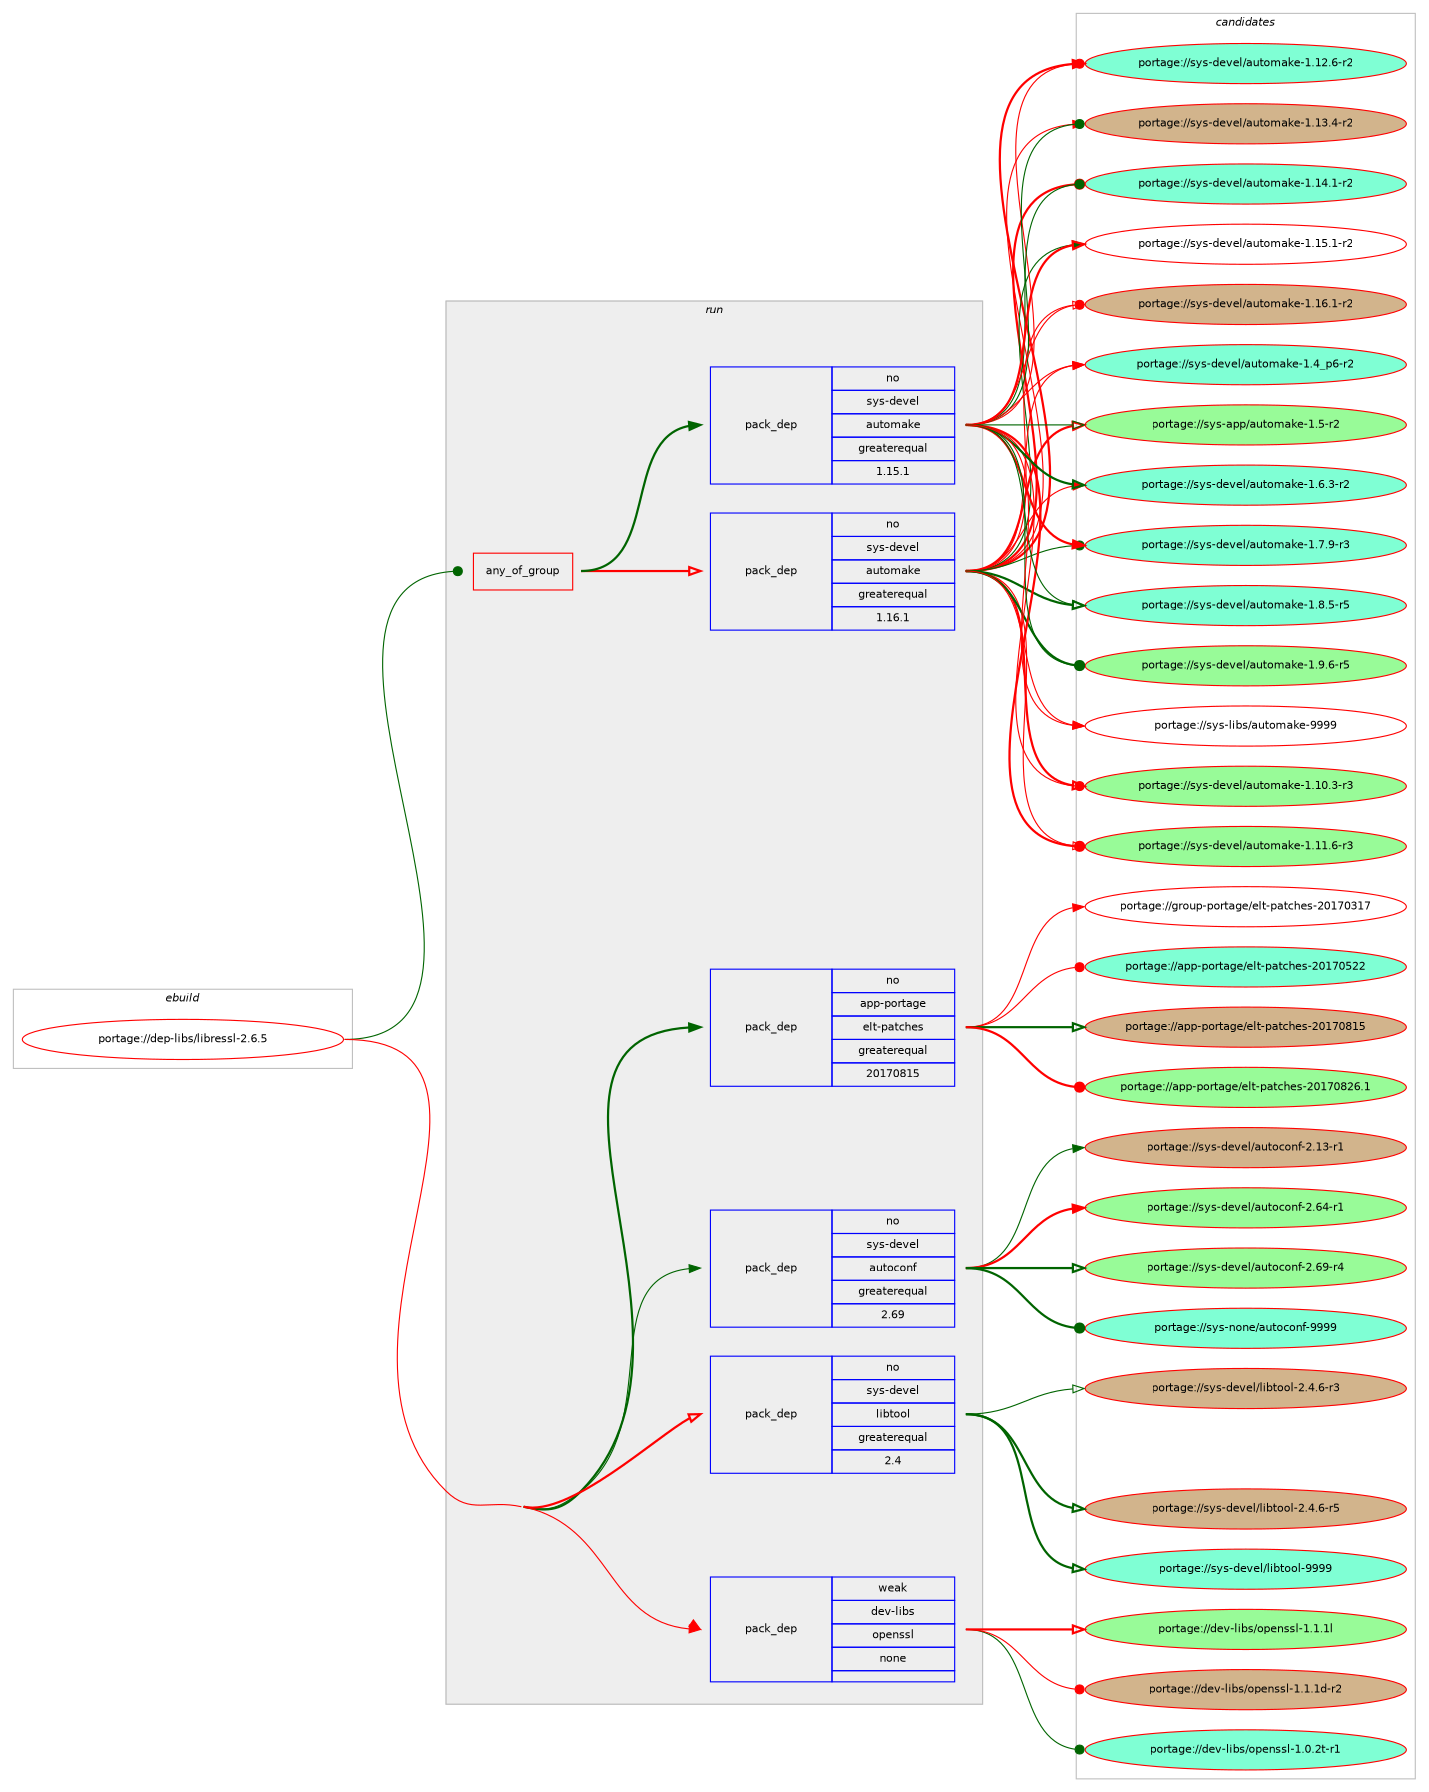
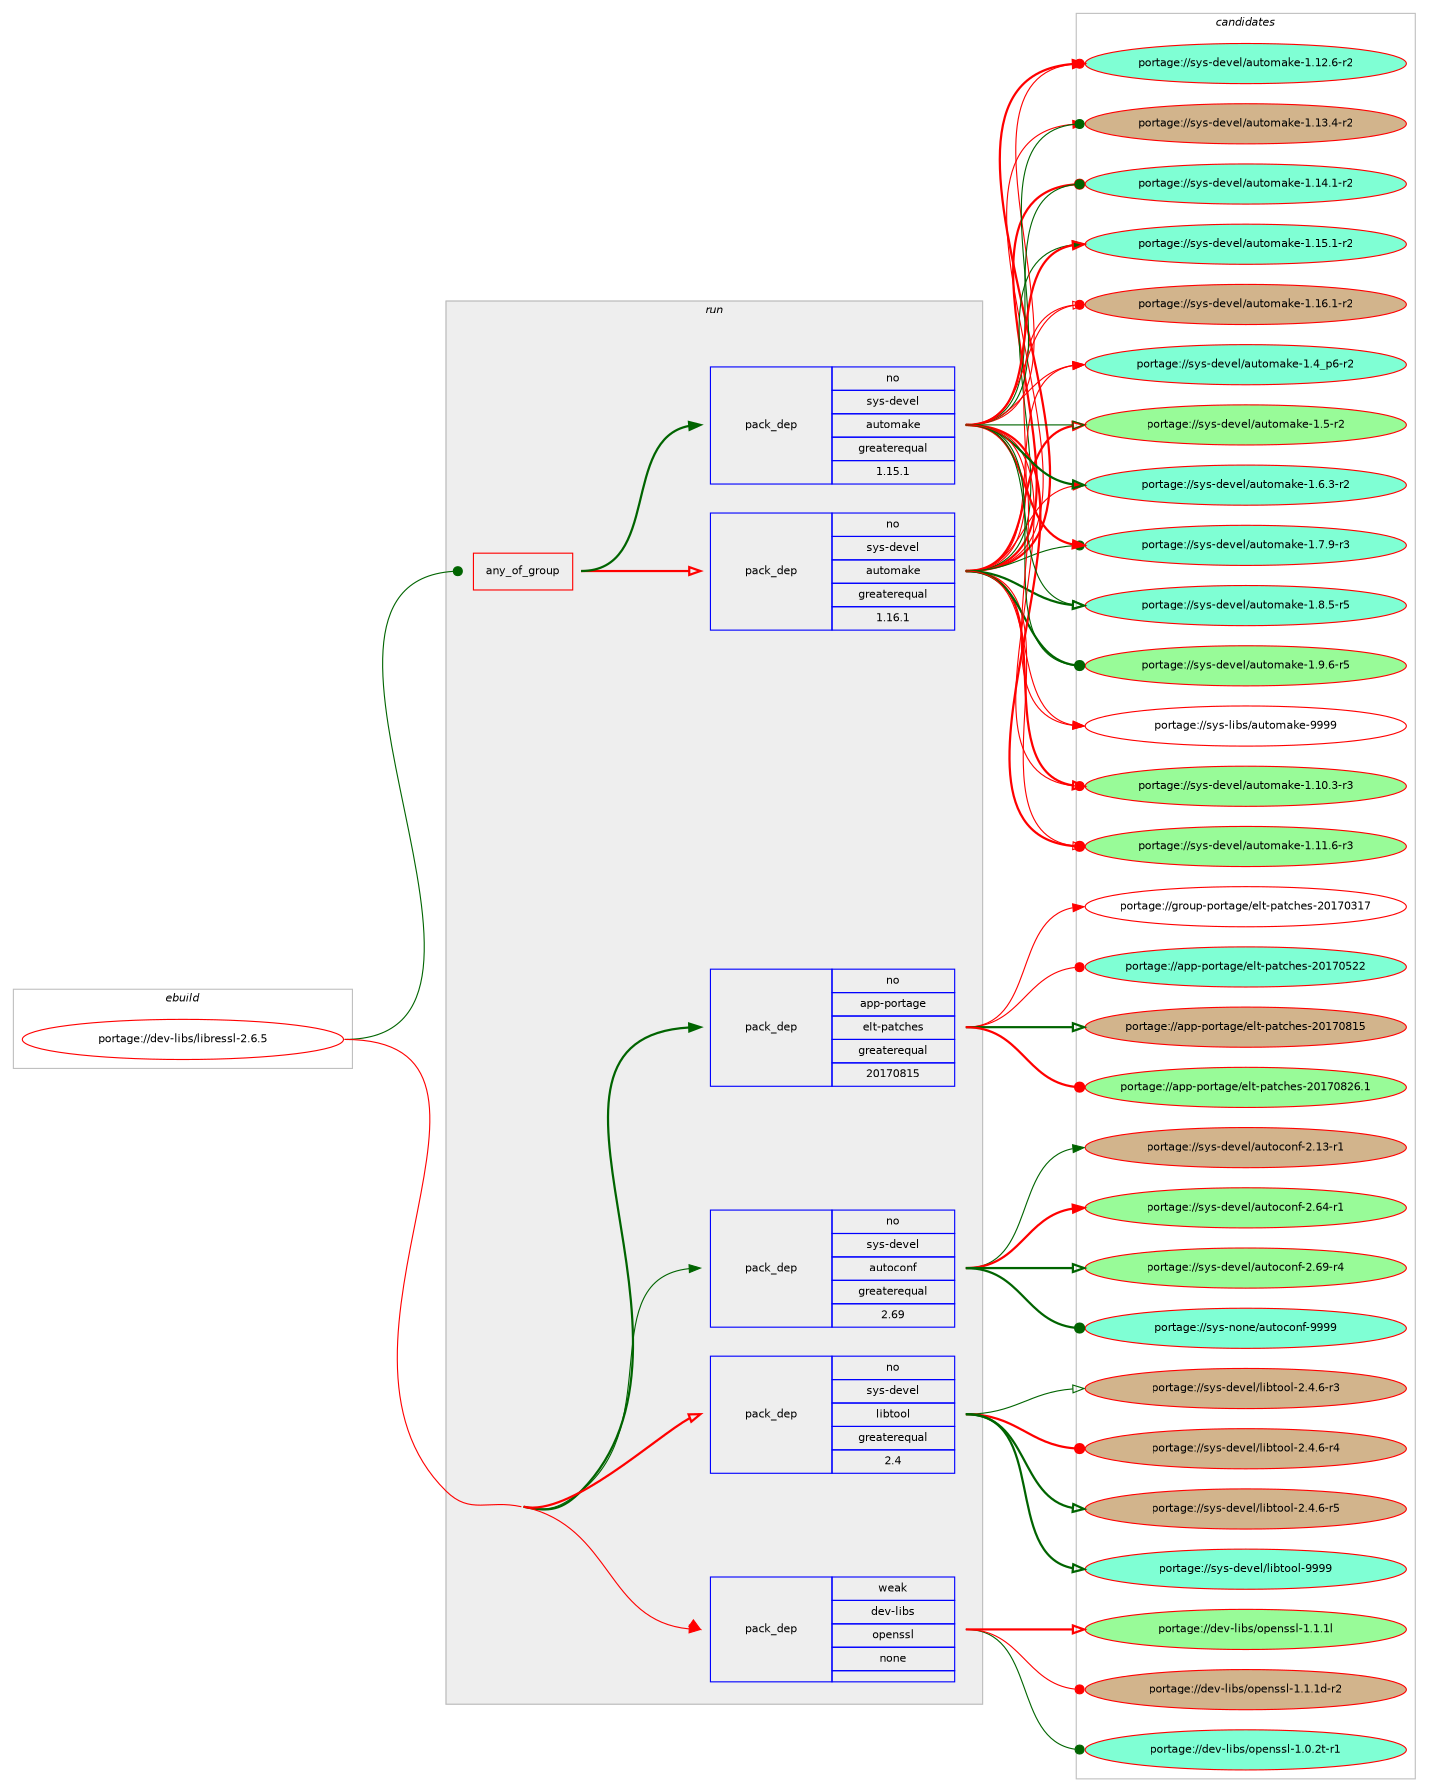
(1246, 244) -> (1246, 244)
(1246, 425) -> (1246, 425)
(183, 1039) -> (183, 1039)
none -> (1246, 1449)
